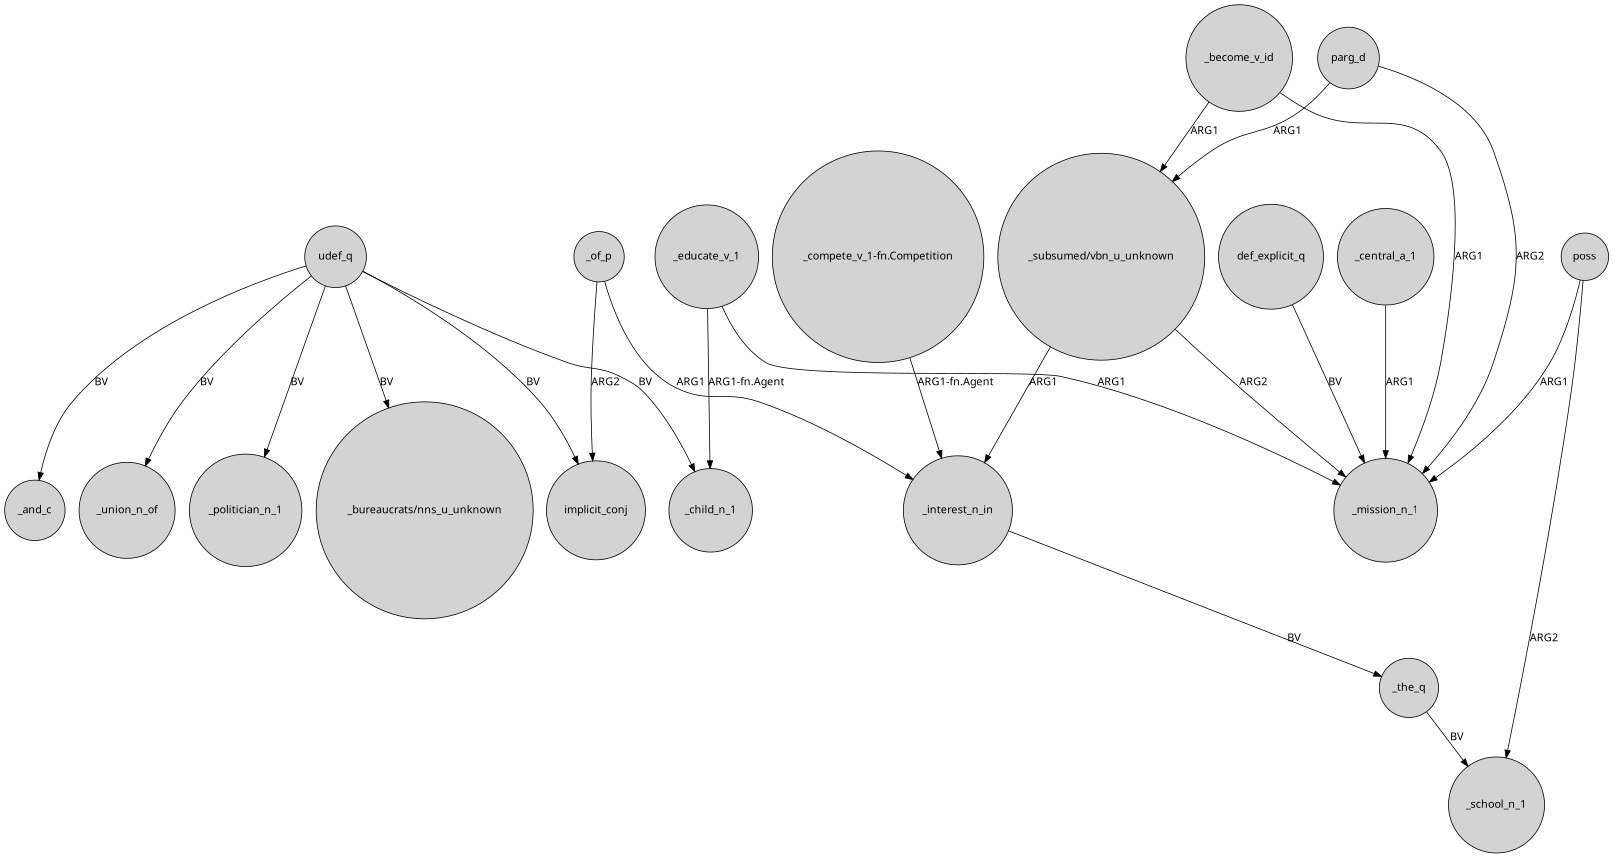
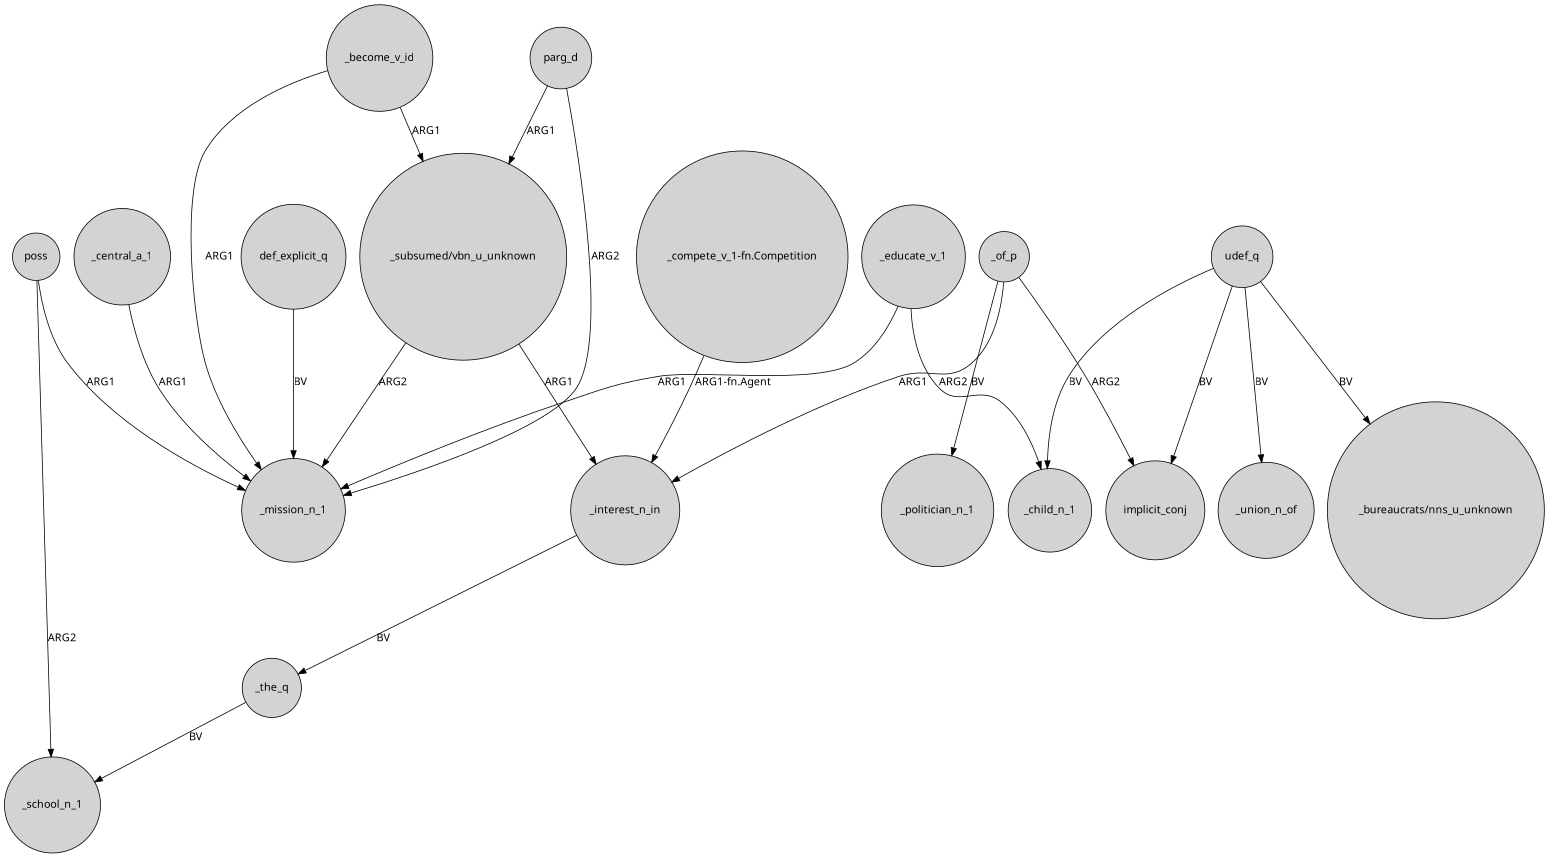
(296, 368) -> (975, 369)
(747, 382) -> (953, 382)
(35, 510) -> none
